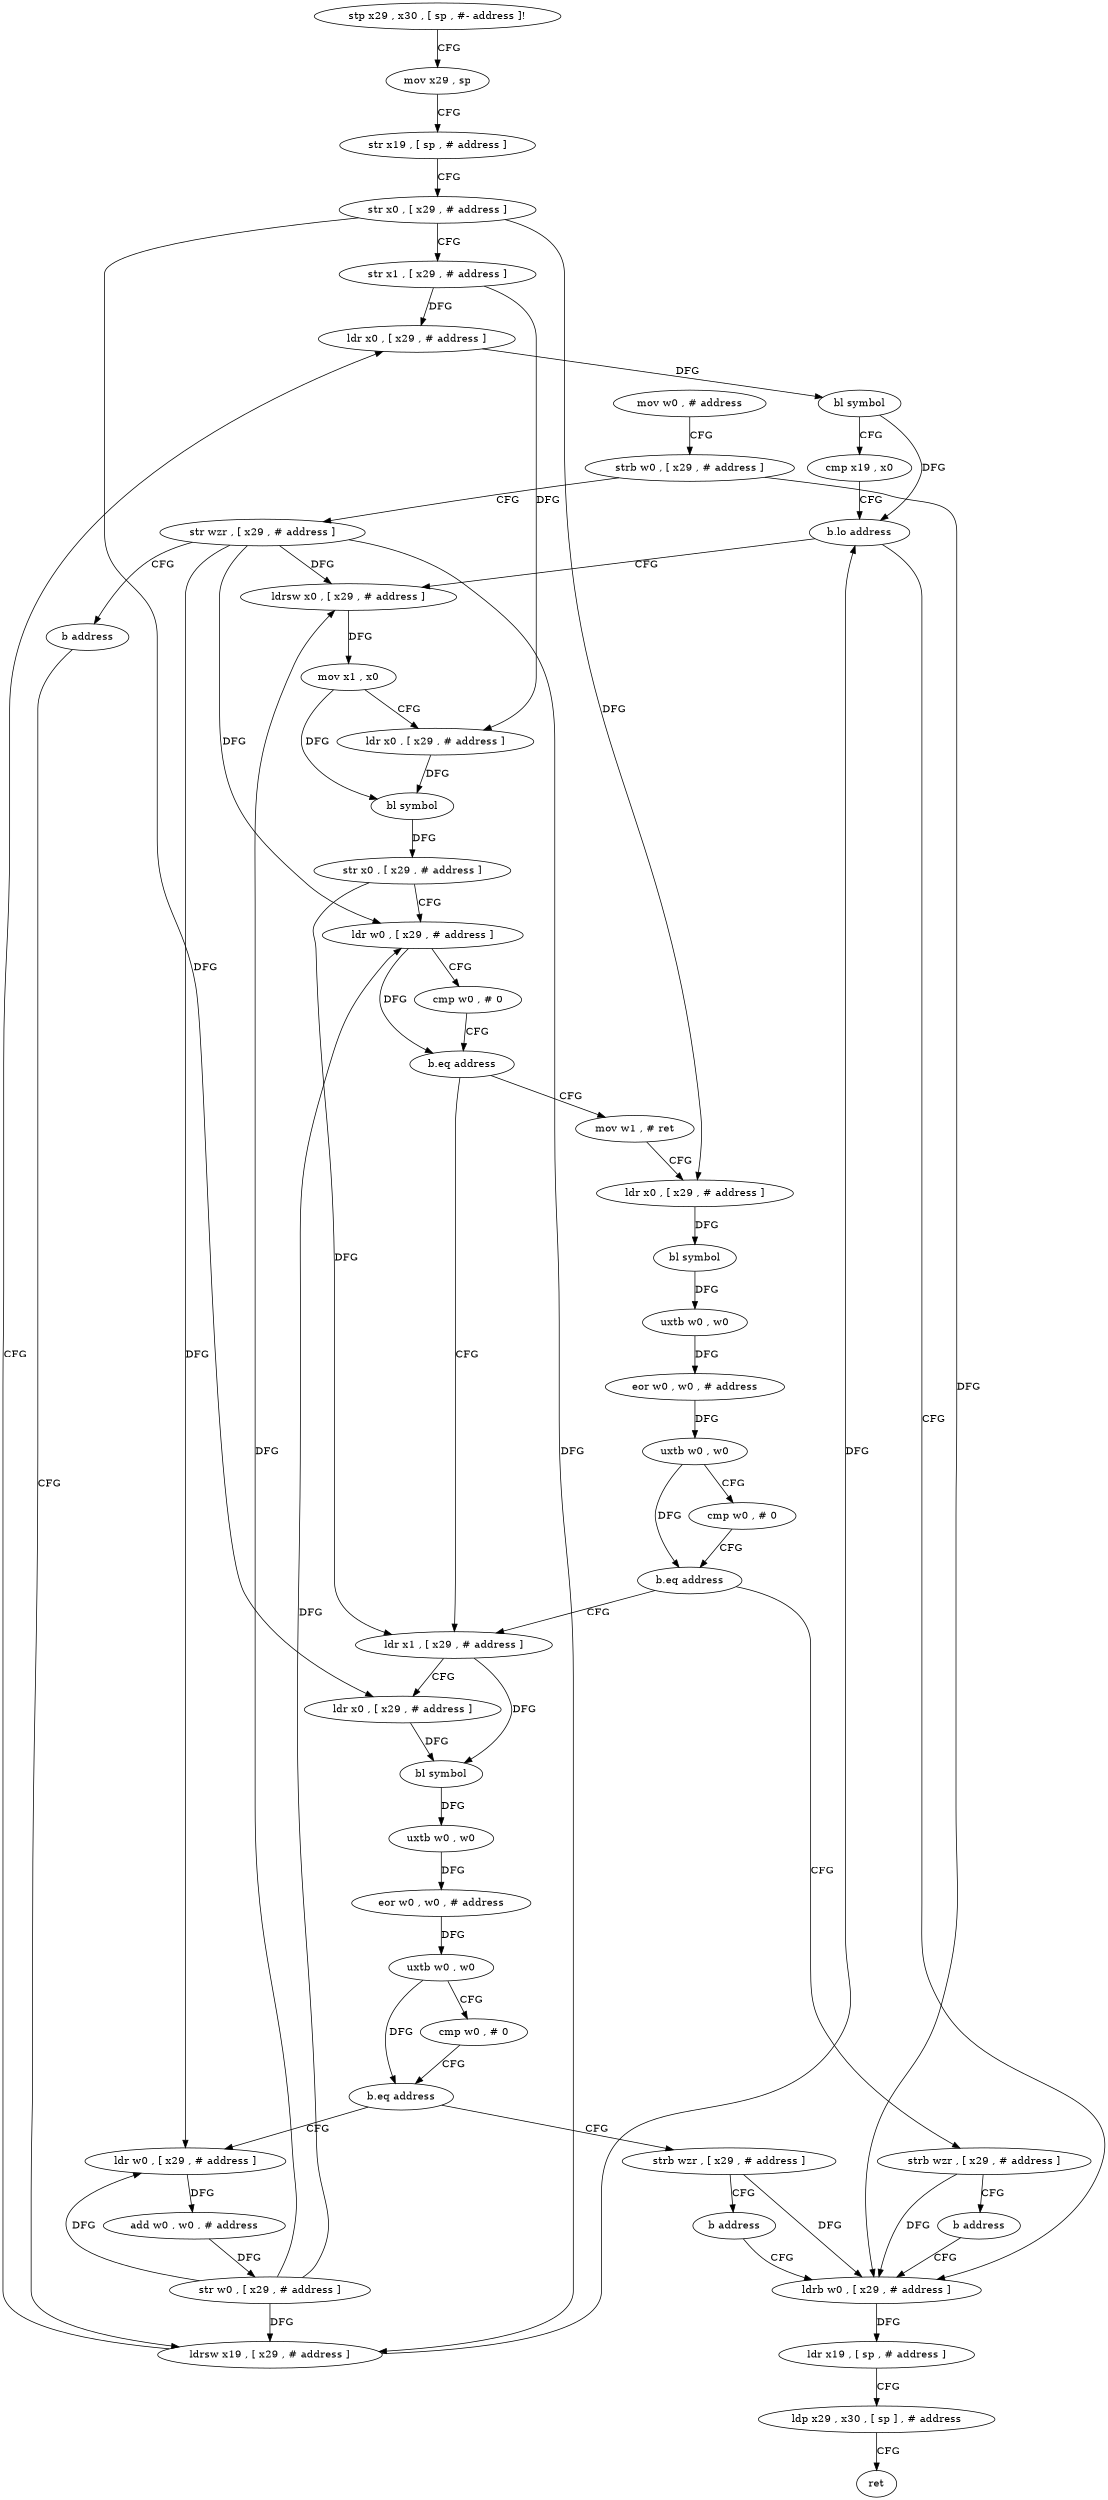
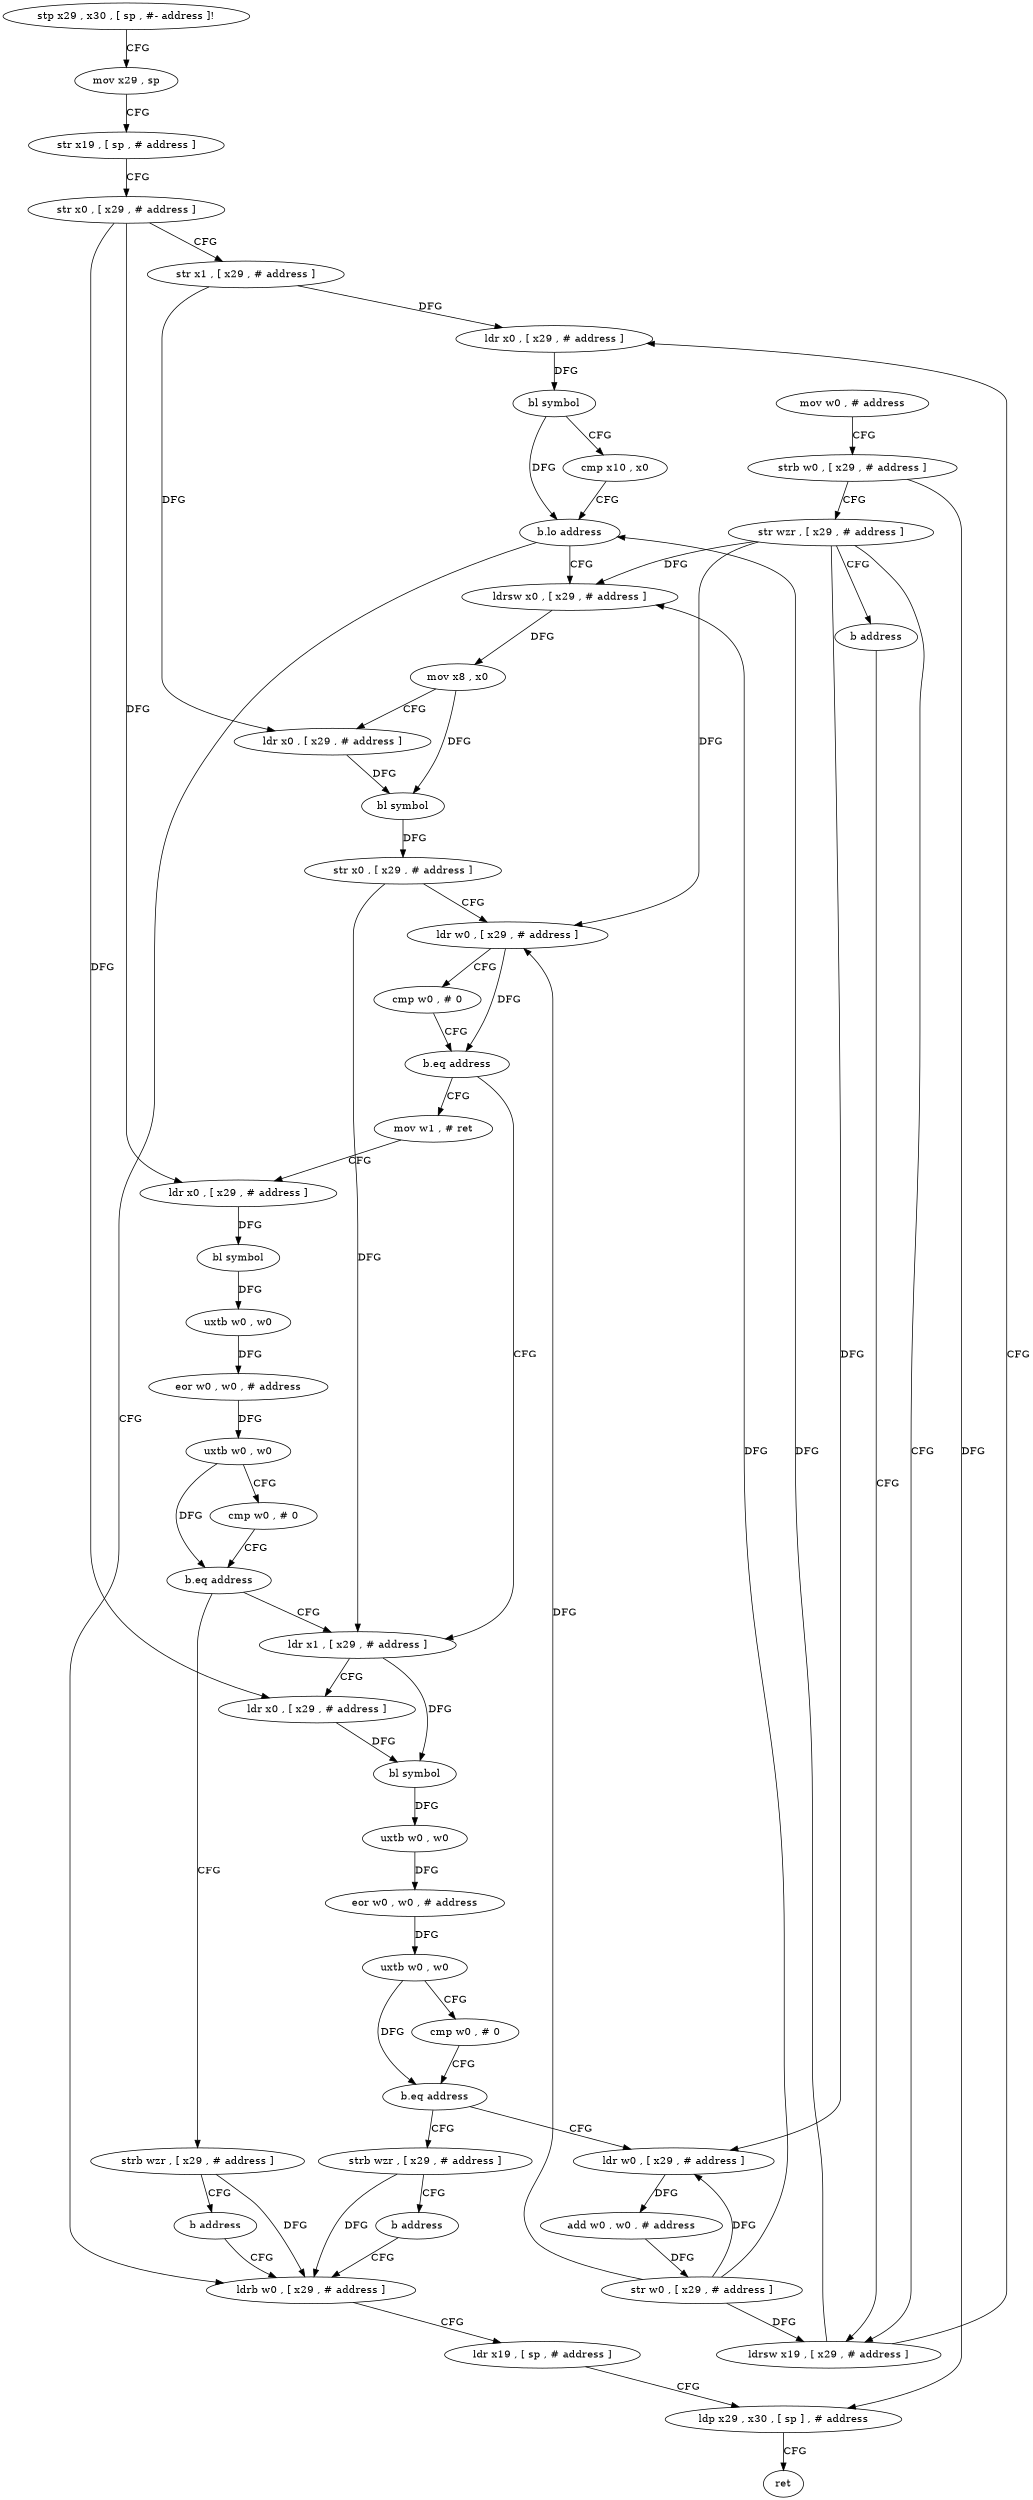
(860, 468) -> (615, 468)
(349, 677) -> (458, 677)
(957, 1305) -> (961, 1465)
(573, 1451) -> (923, 1451)
(889, 2323) -> (453, 2323)
